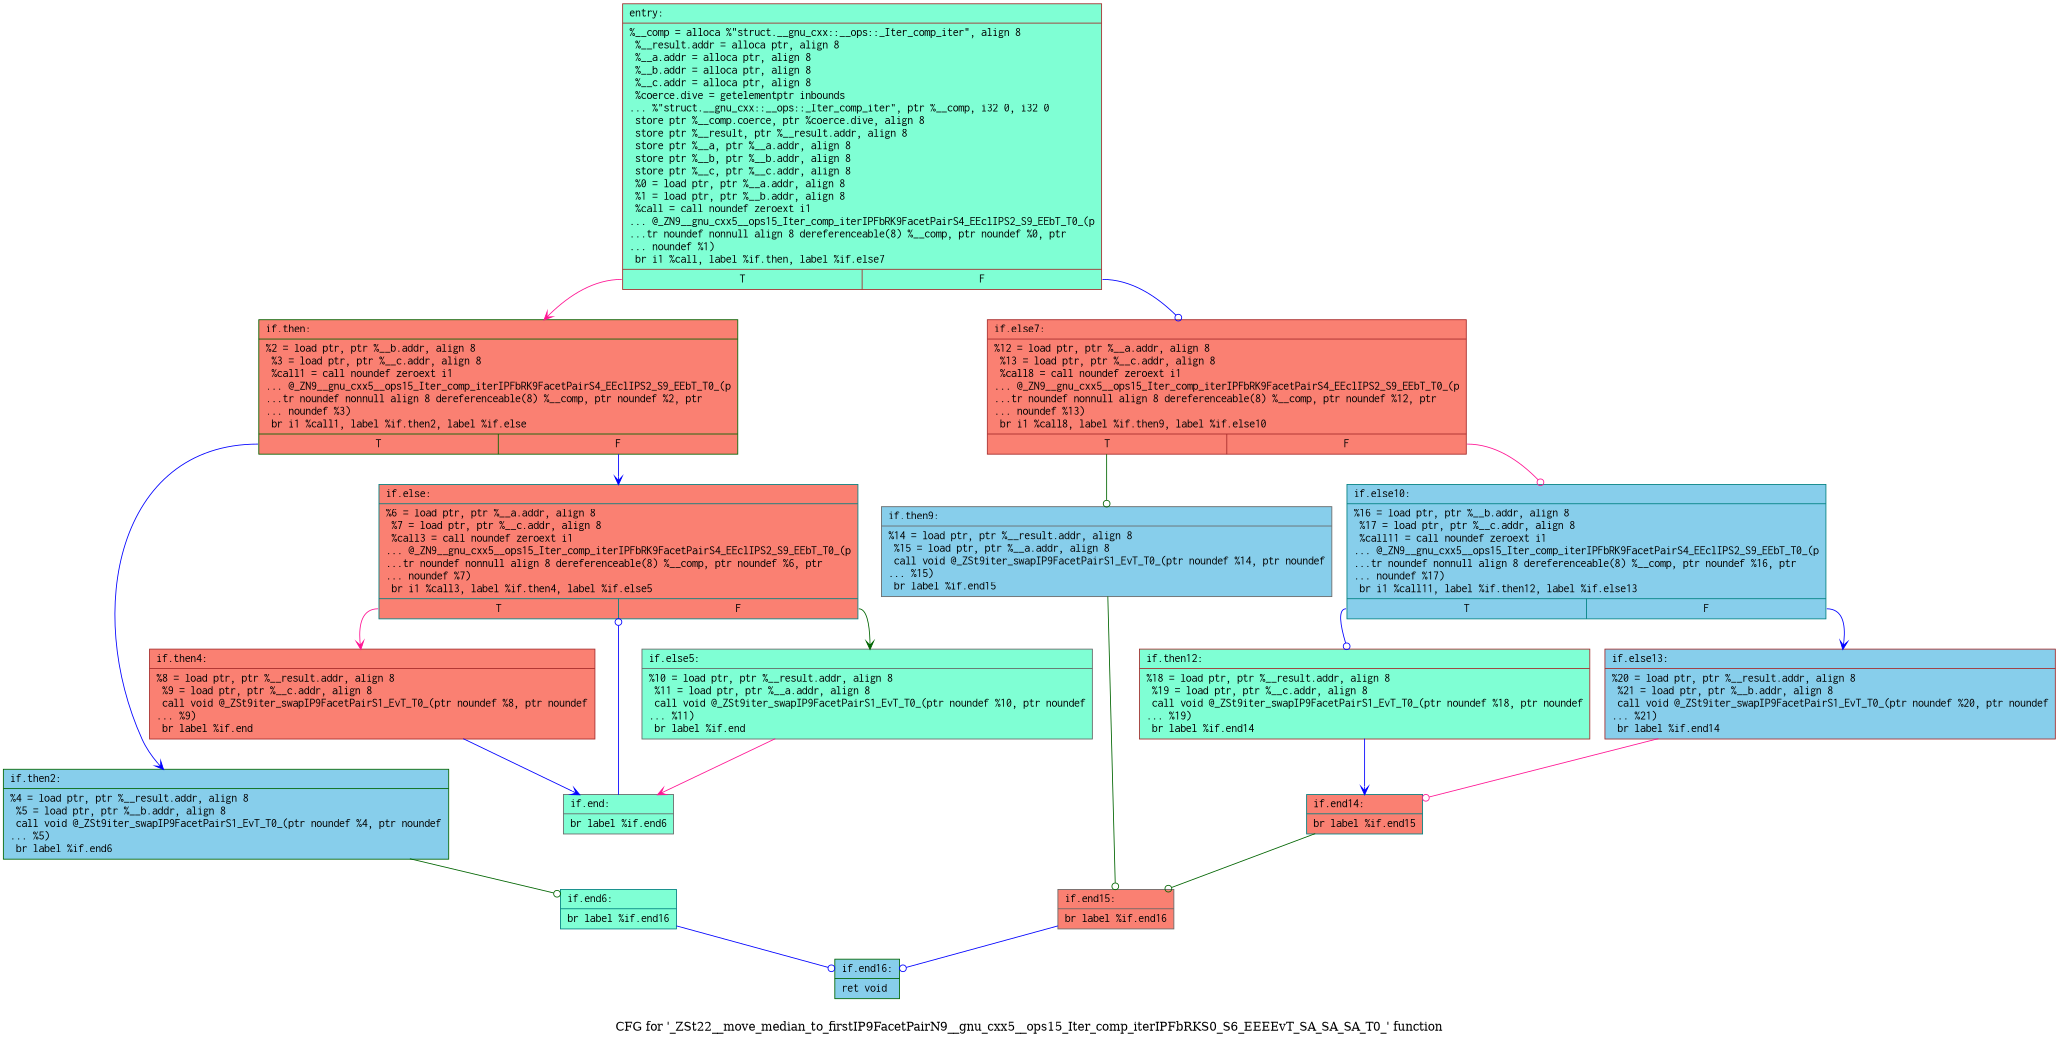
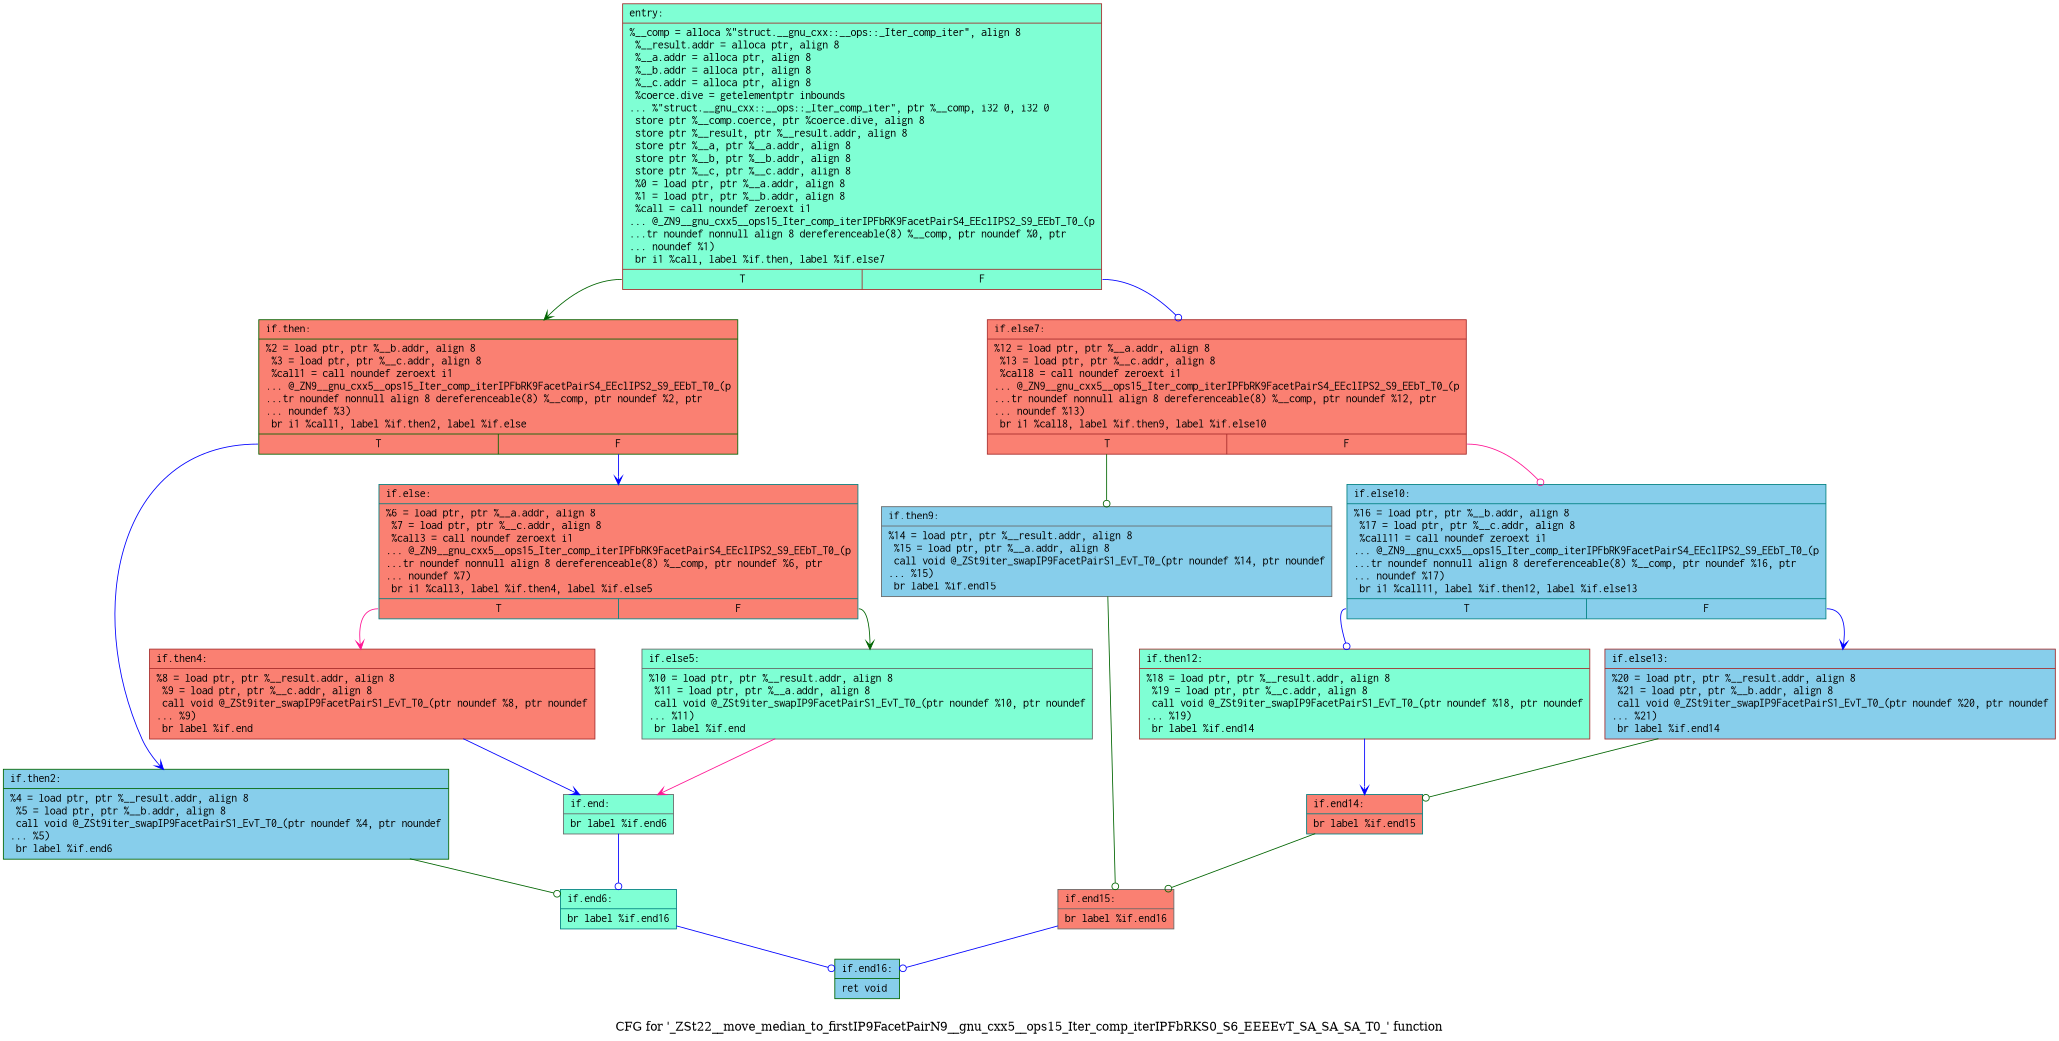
(583, 290) -> (583, 290)
(618, 710) -> (618, 858)
(1544, 768) -> (1544, 768)
